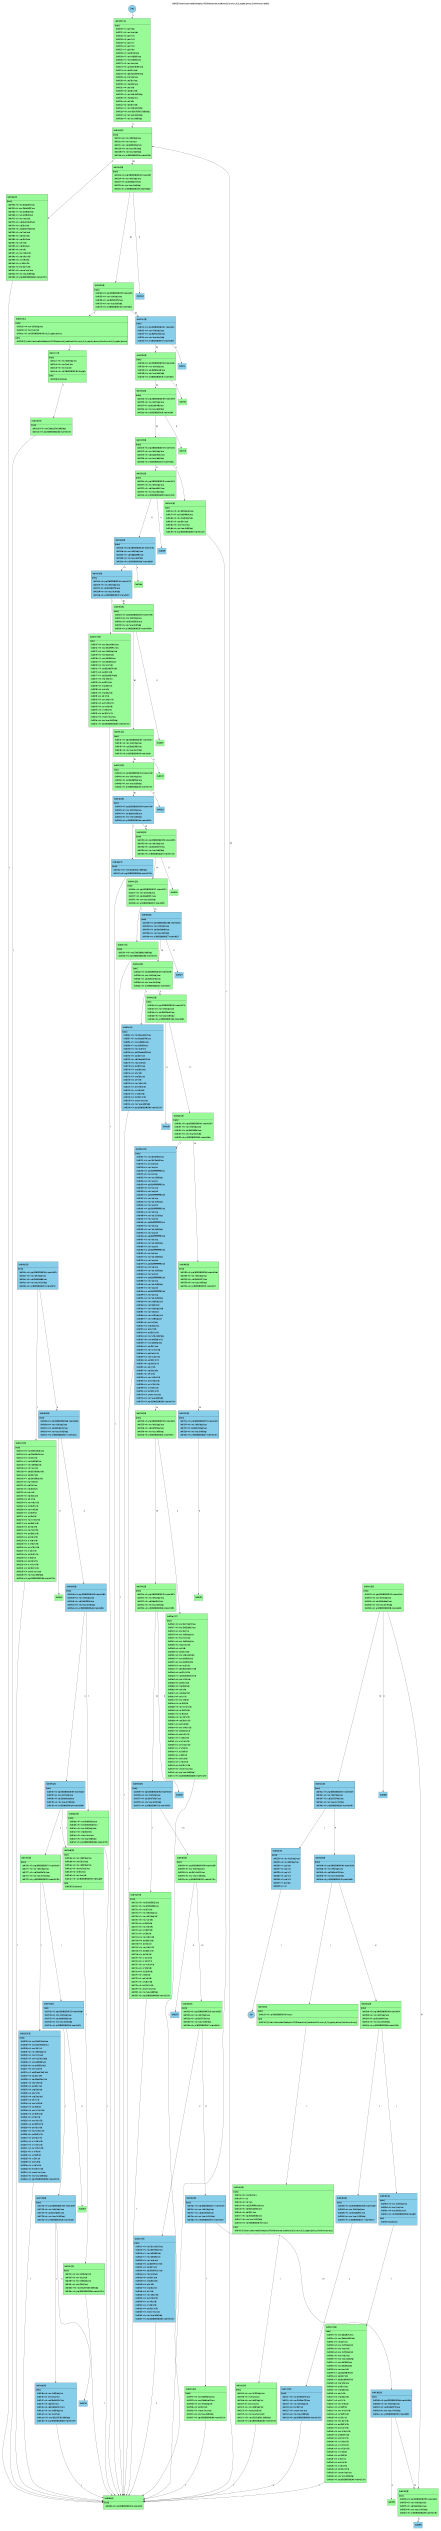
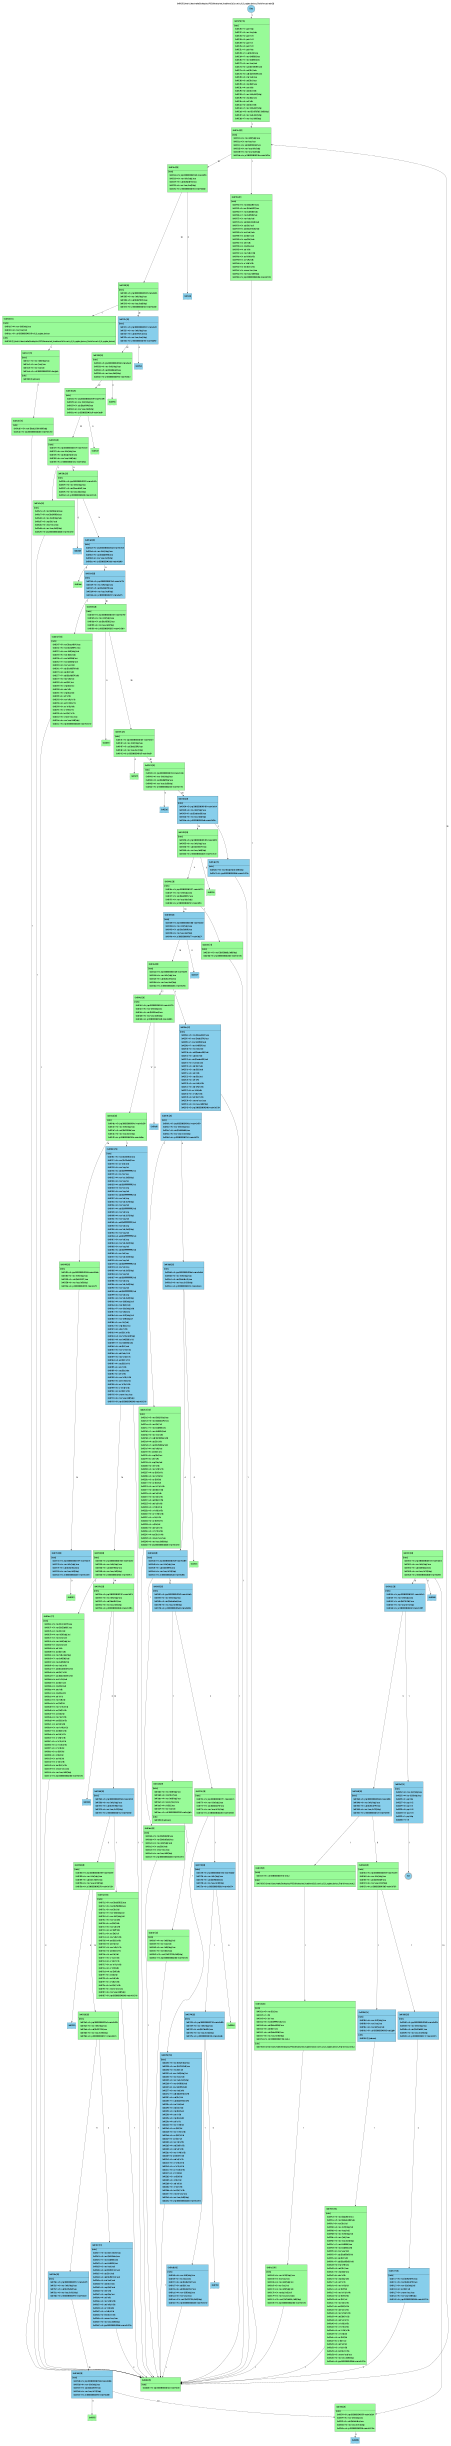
(205, 2404) -> none
